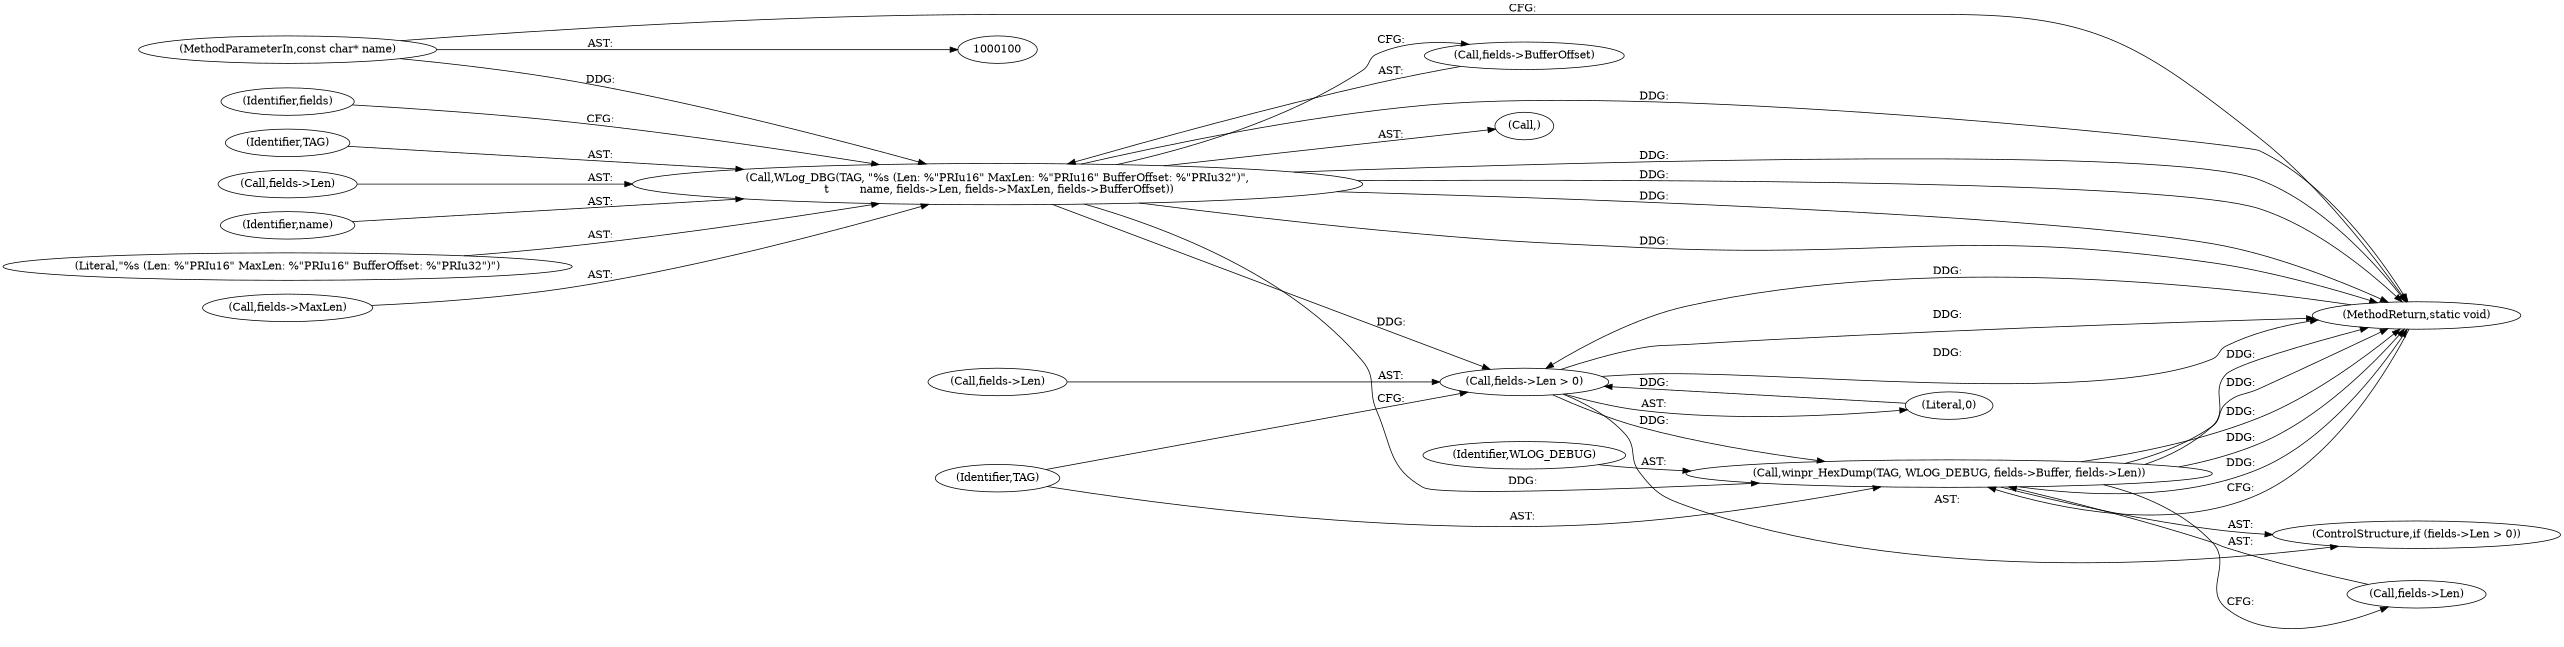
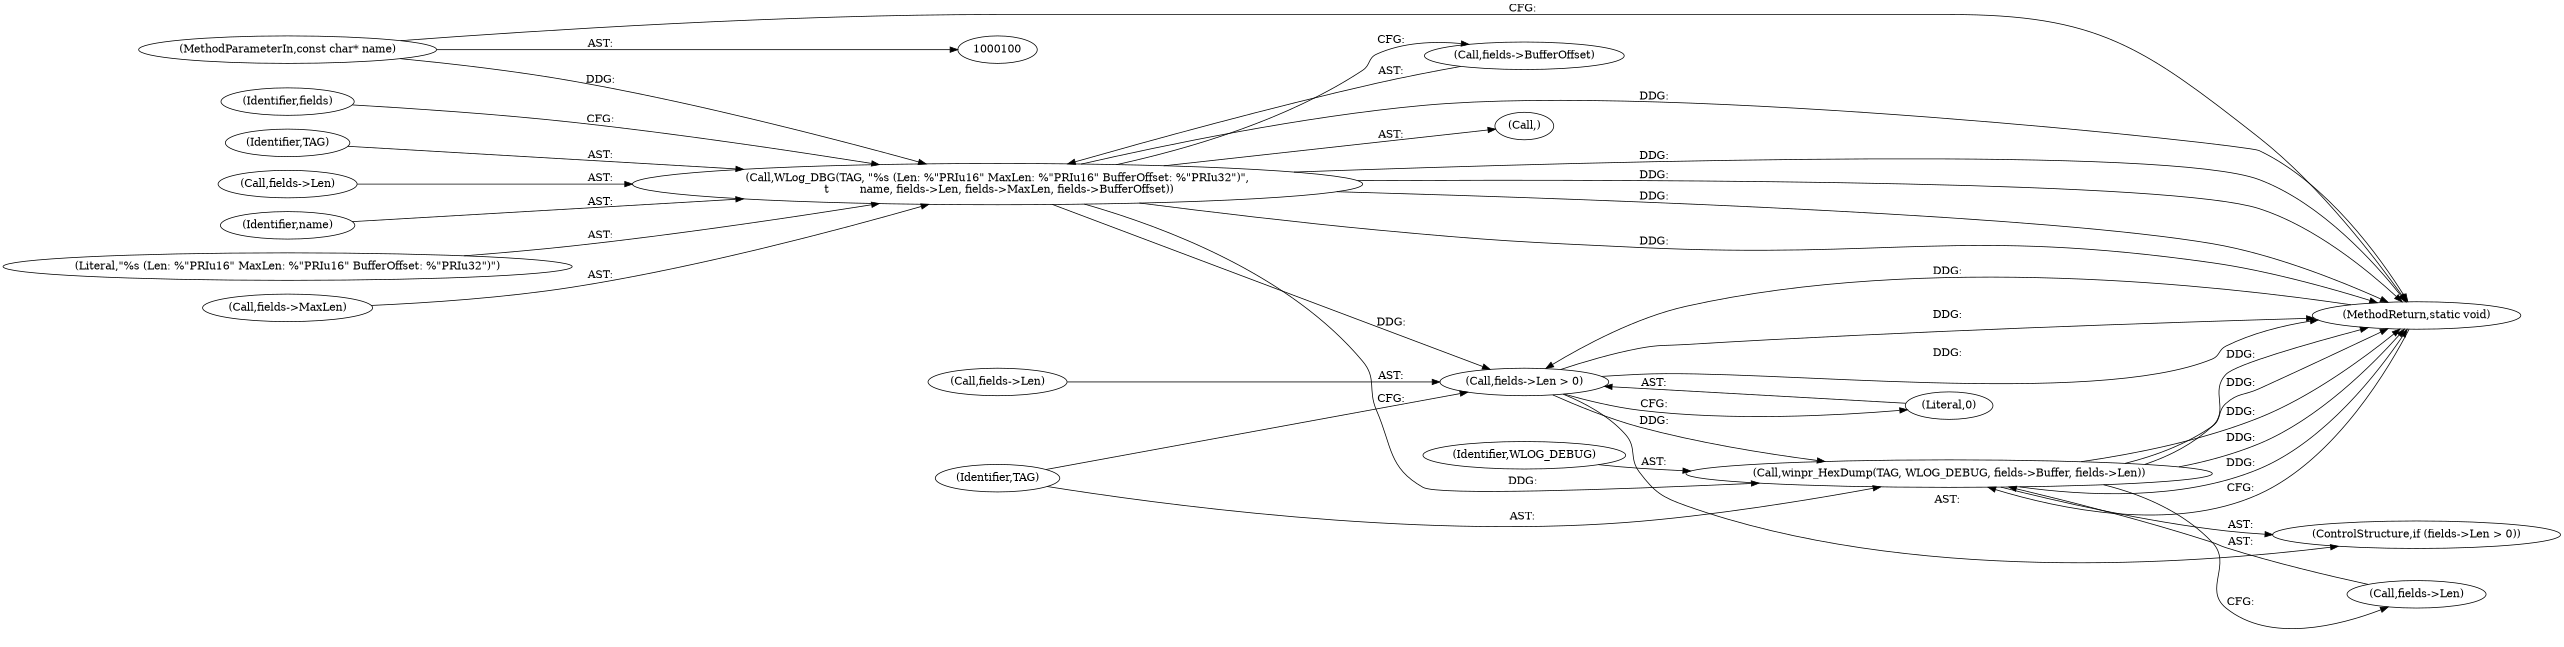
(1656, 383) -> (1656, 383)
(1656, 404) -> (1656, 404)
